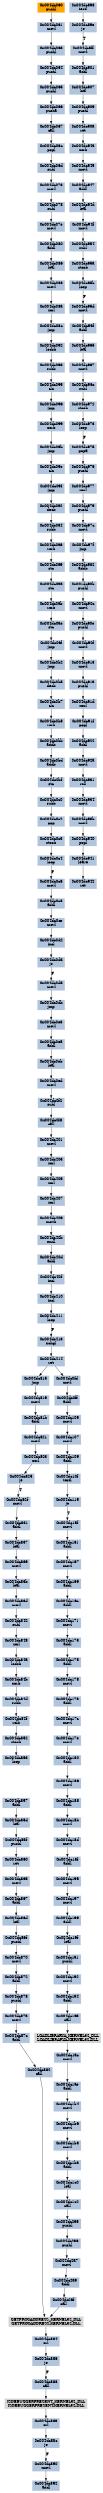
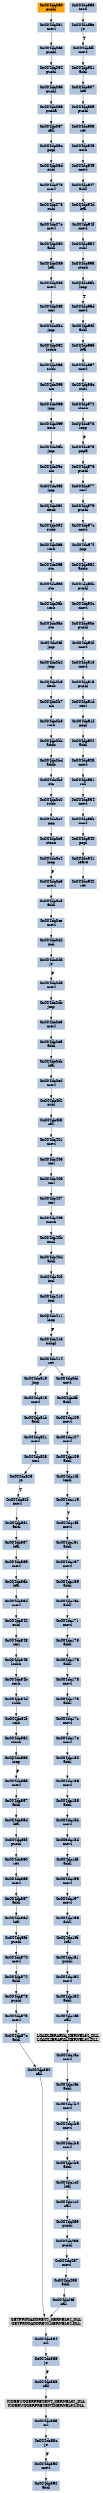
(84, 297) -> (84, 297)
none -> (16, 1783)
(67, 1842) -> (67, 1842)
